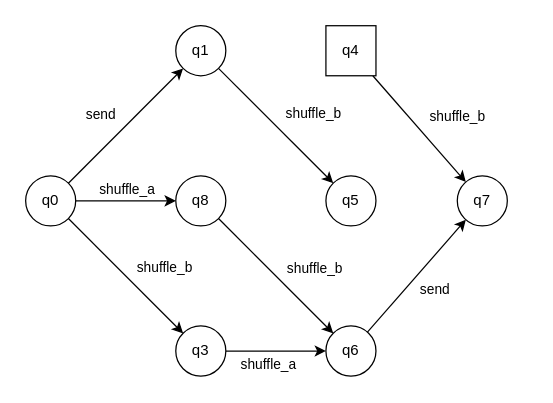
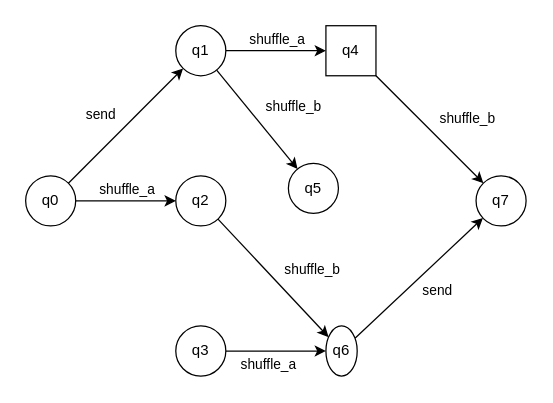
none -> (272, 51)
(201, 201) -> (201, 201)
(351, 201) -> (313, 188)
(482, 201) -> (501, 201)
(123, 273) -> none
(351, 351) -> (341, 351)
